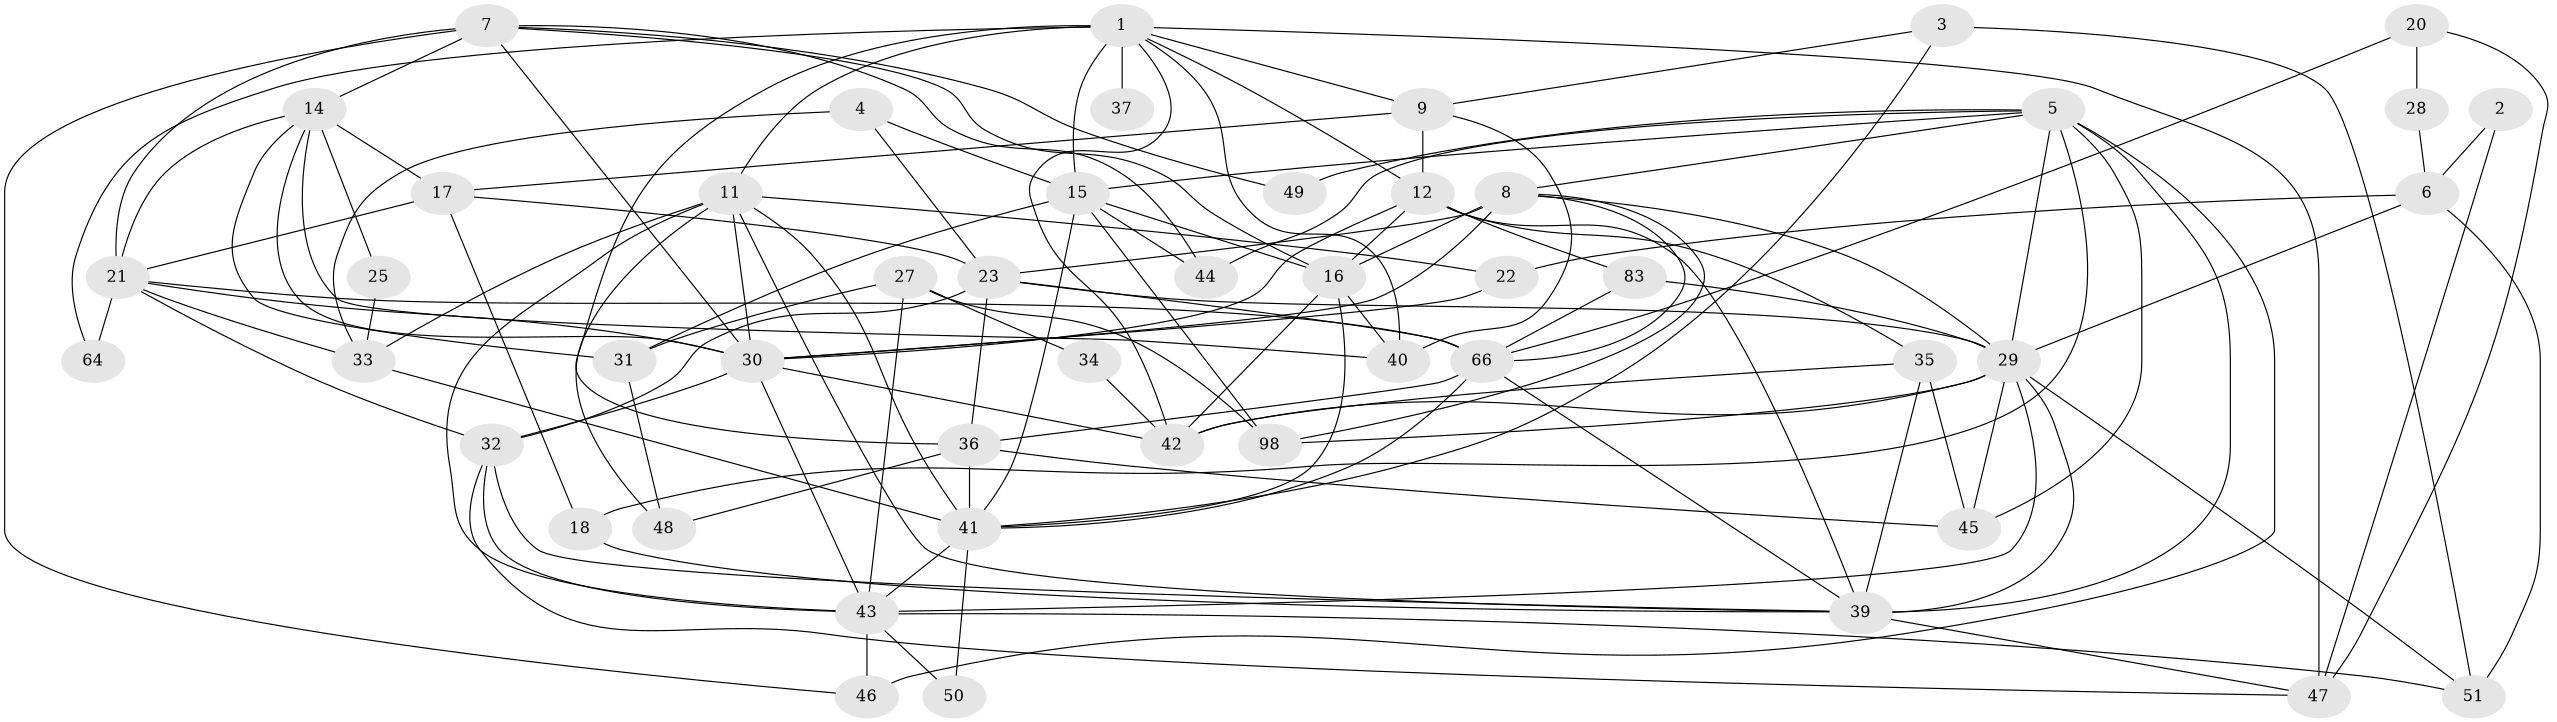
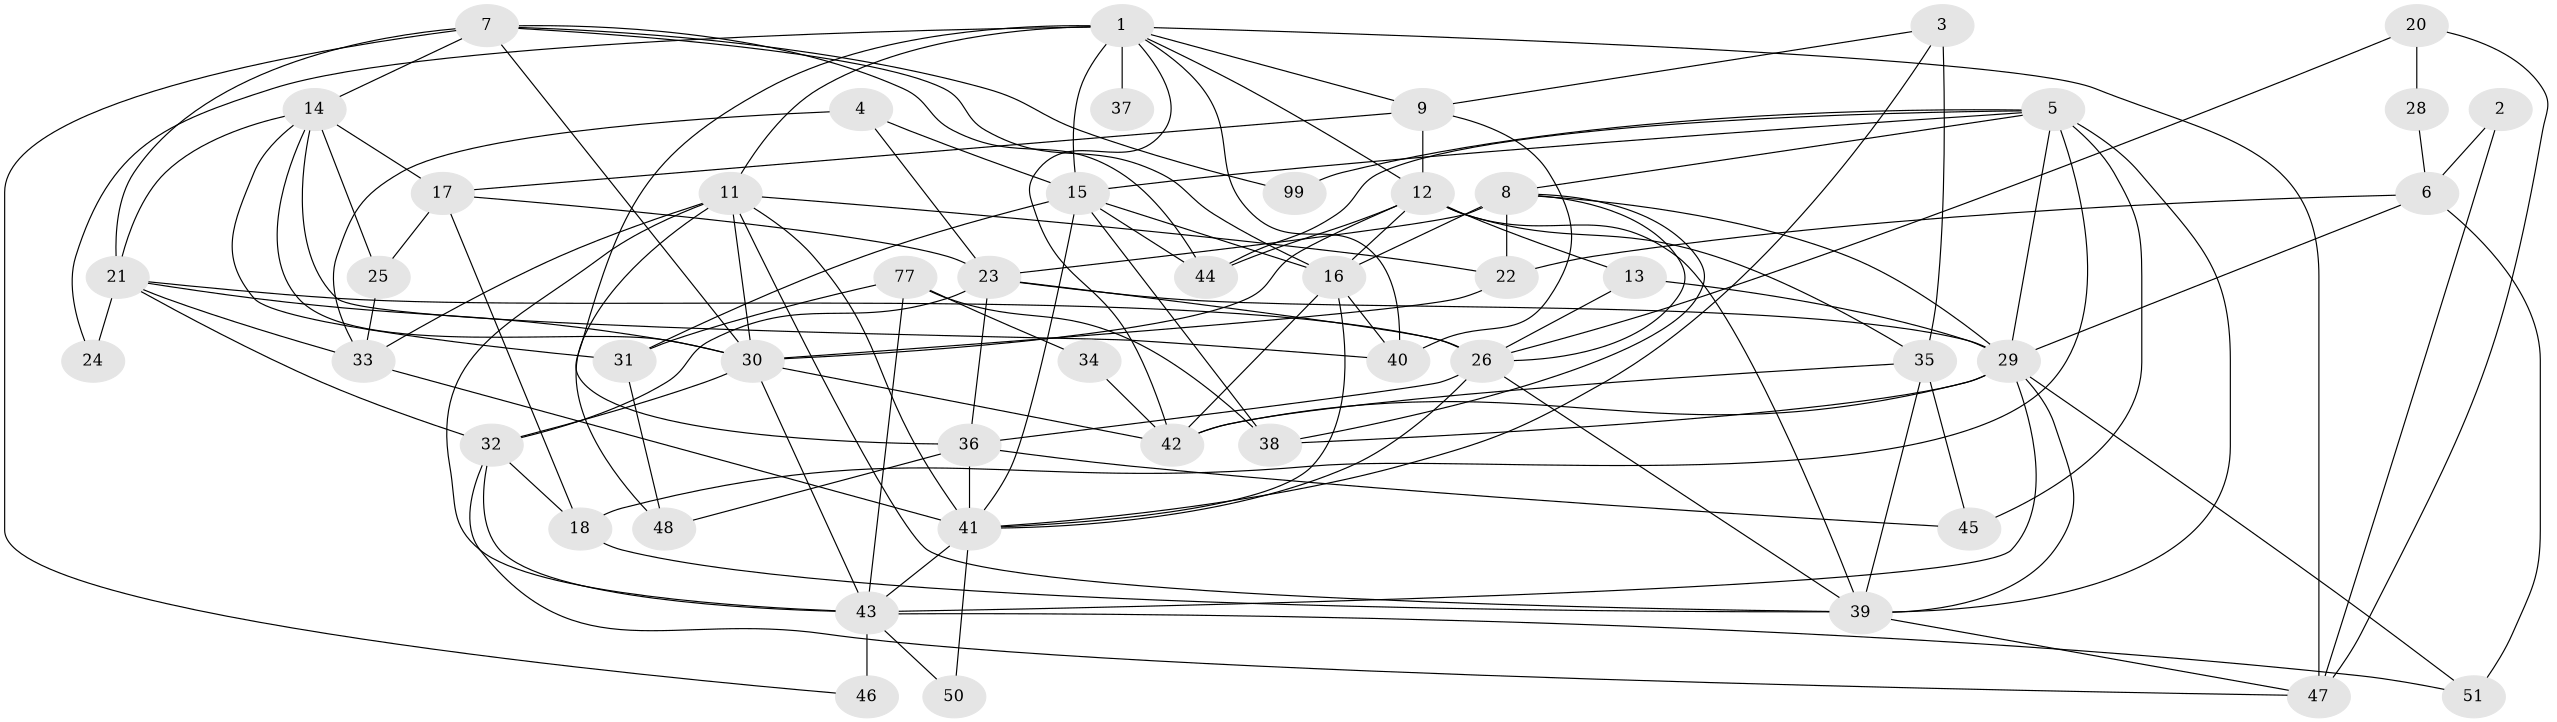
(1295, 193) -> (1295, 193)
(2369, 203) -> (1943, 194)
(287, 234) -> (411, 235)
none -> (1314, 235)
(905, 277) -> (905, 277)
(1635, 277) -> (1635, 277)
(1153, 329) -> (1507, 239)
(93, 361) -> (93, 361)
(1482, 361) -> (1482, 361)
(1270, 445) -> (1270, 445)
(1989, 445) -> none
(1134, 593) -> (536, 487)
(1788, 647) -> none
